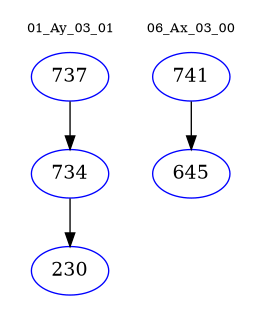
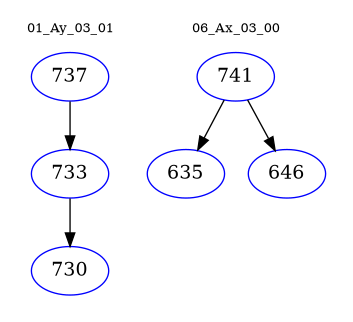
(70, 174) -> (70, 174)
none -> (186, 174)
(191, 174) -> (287, 174)
(70, 271) -> (70, 271)
